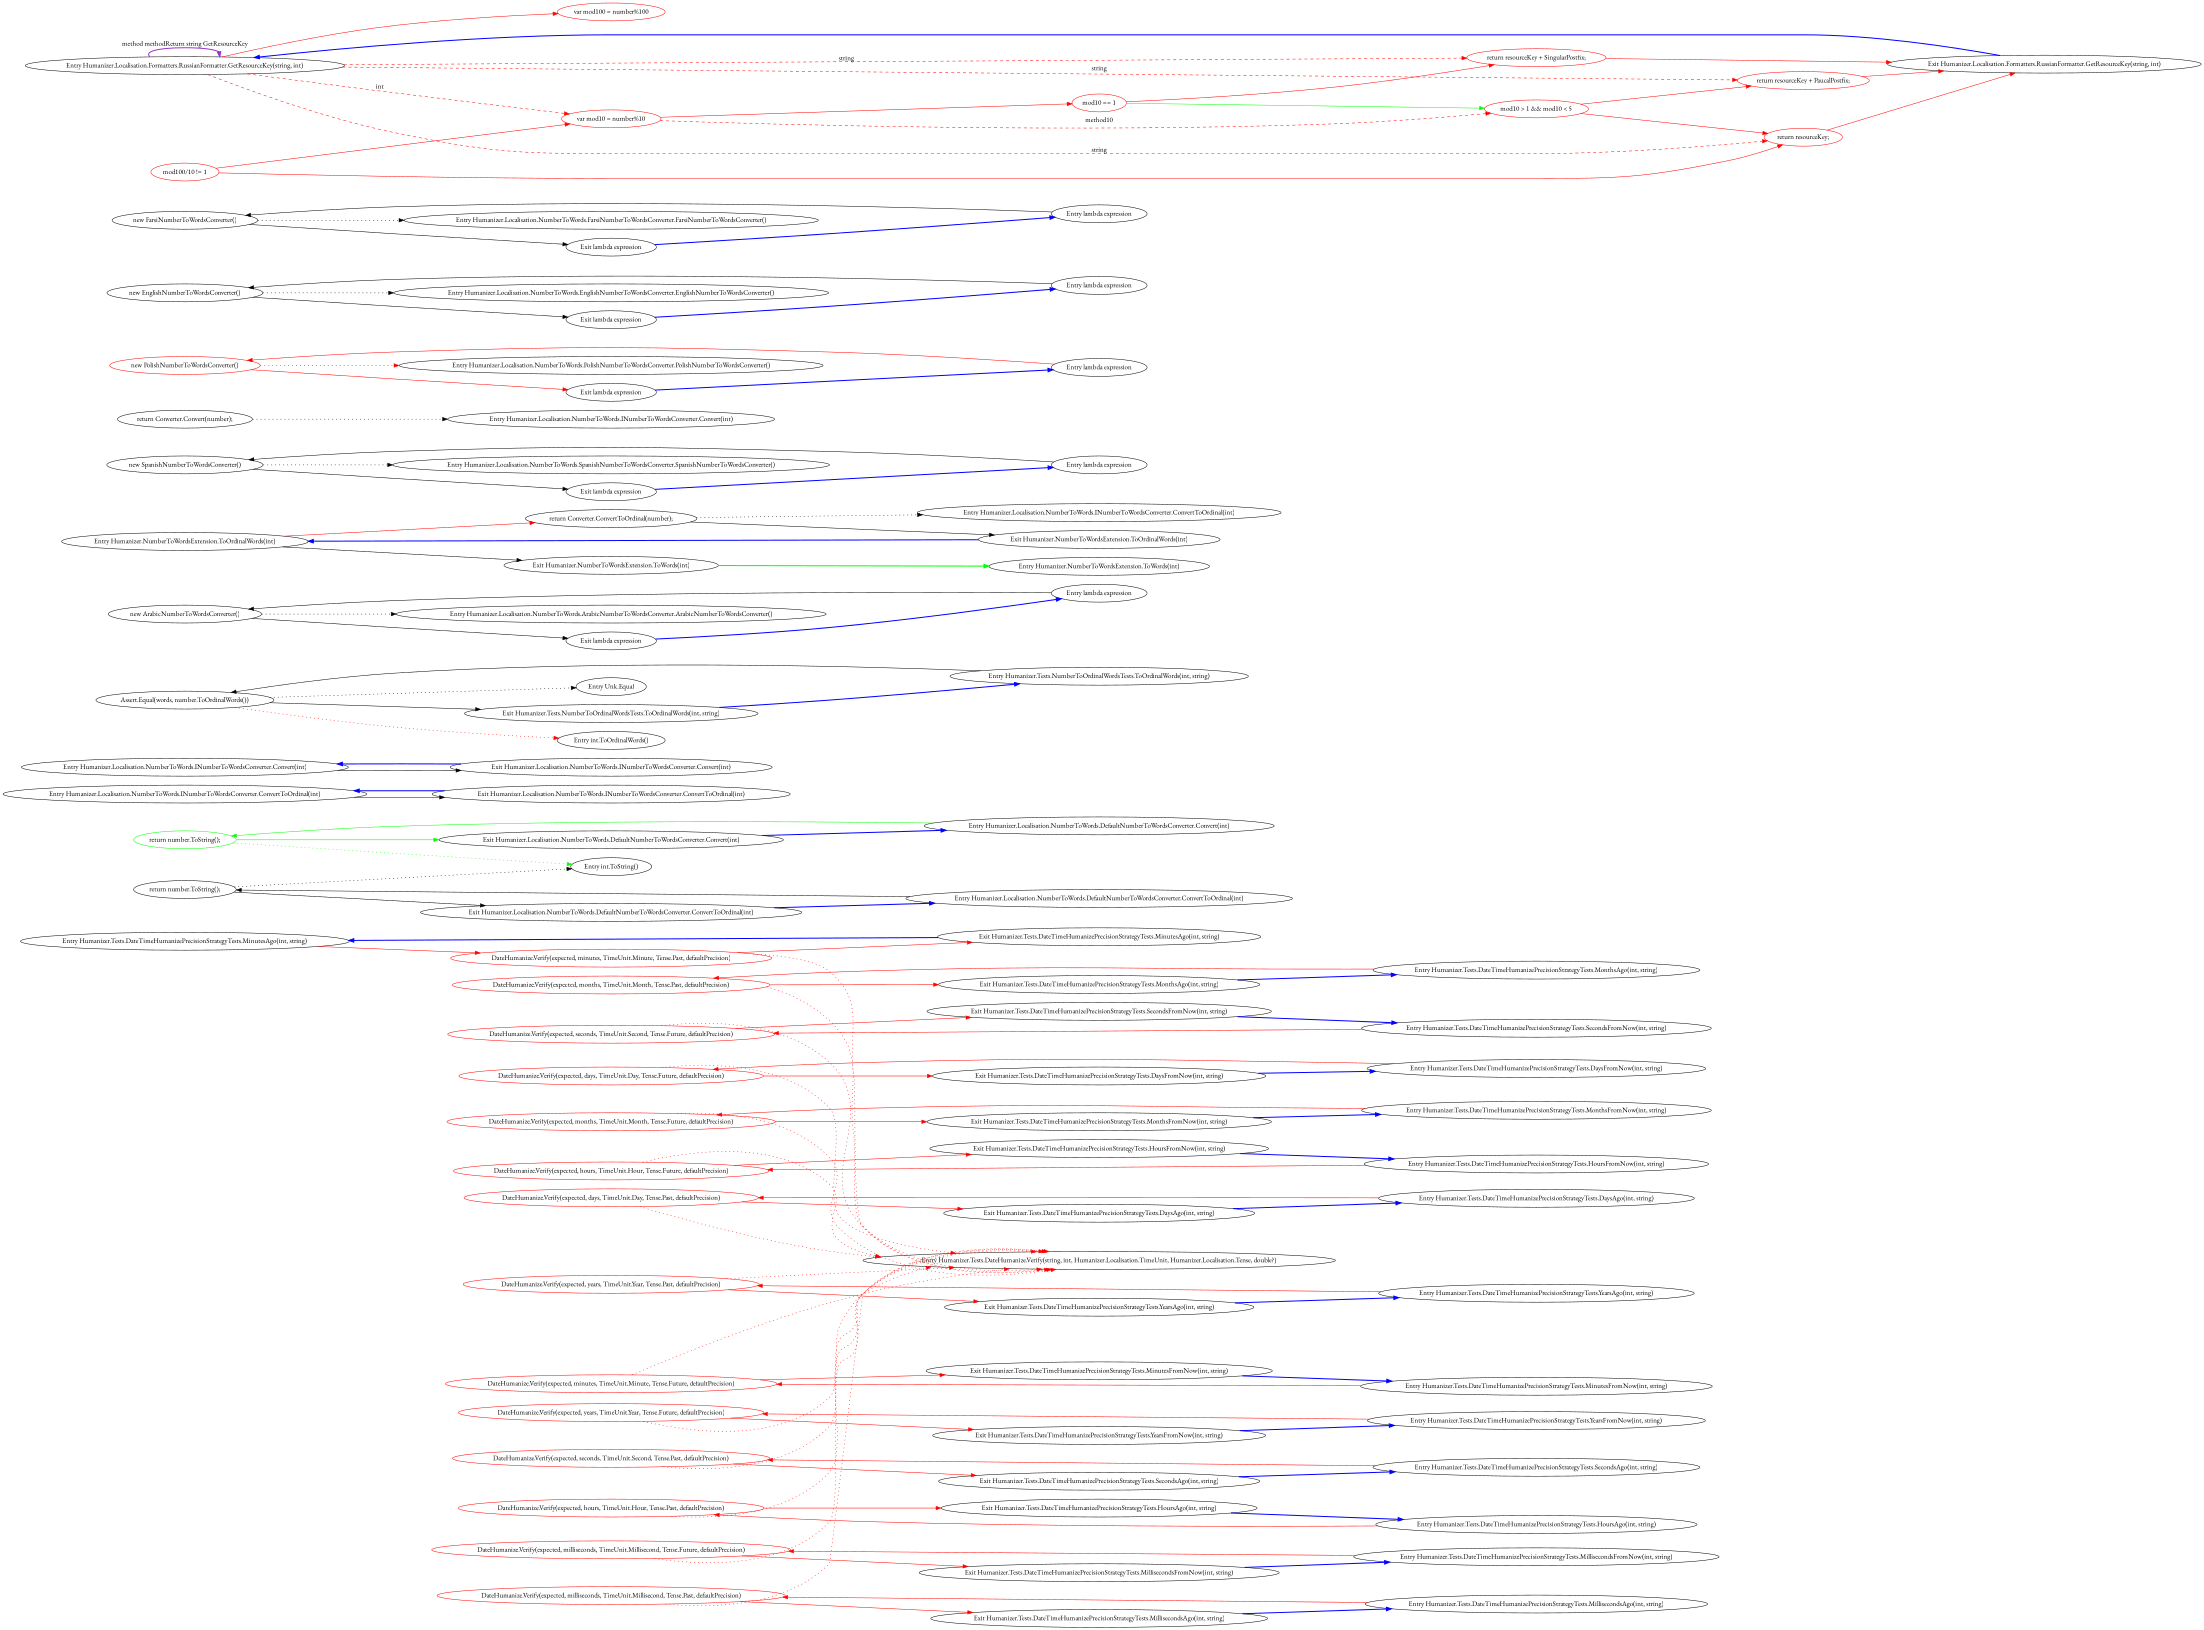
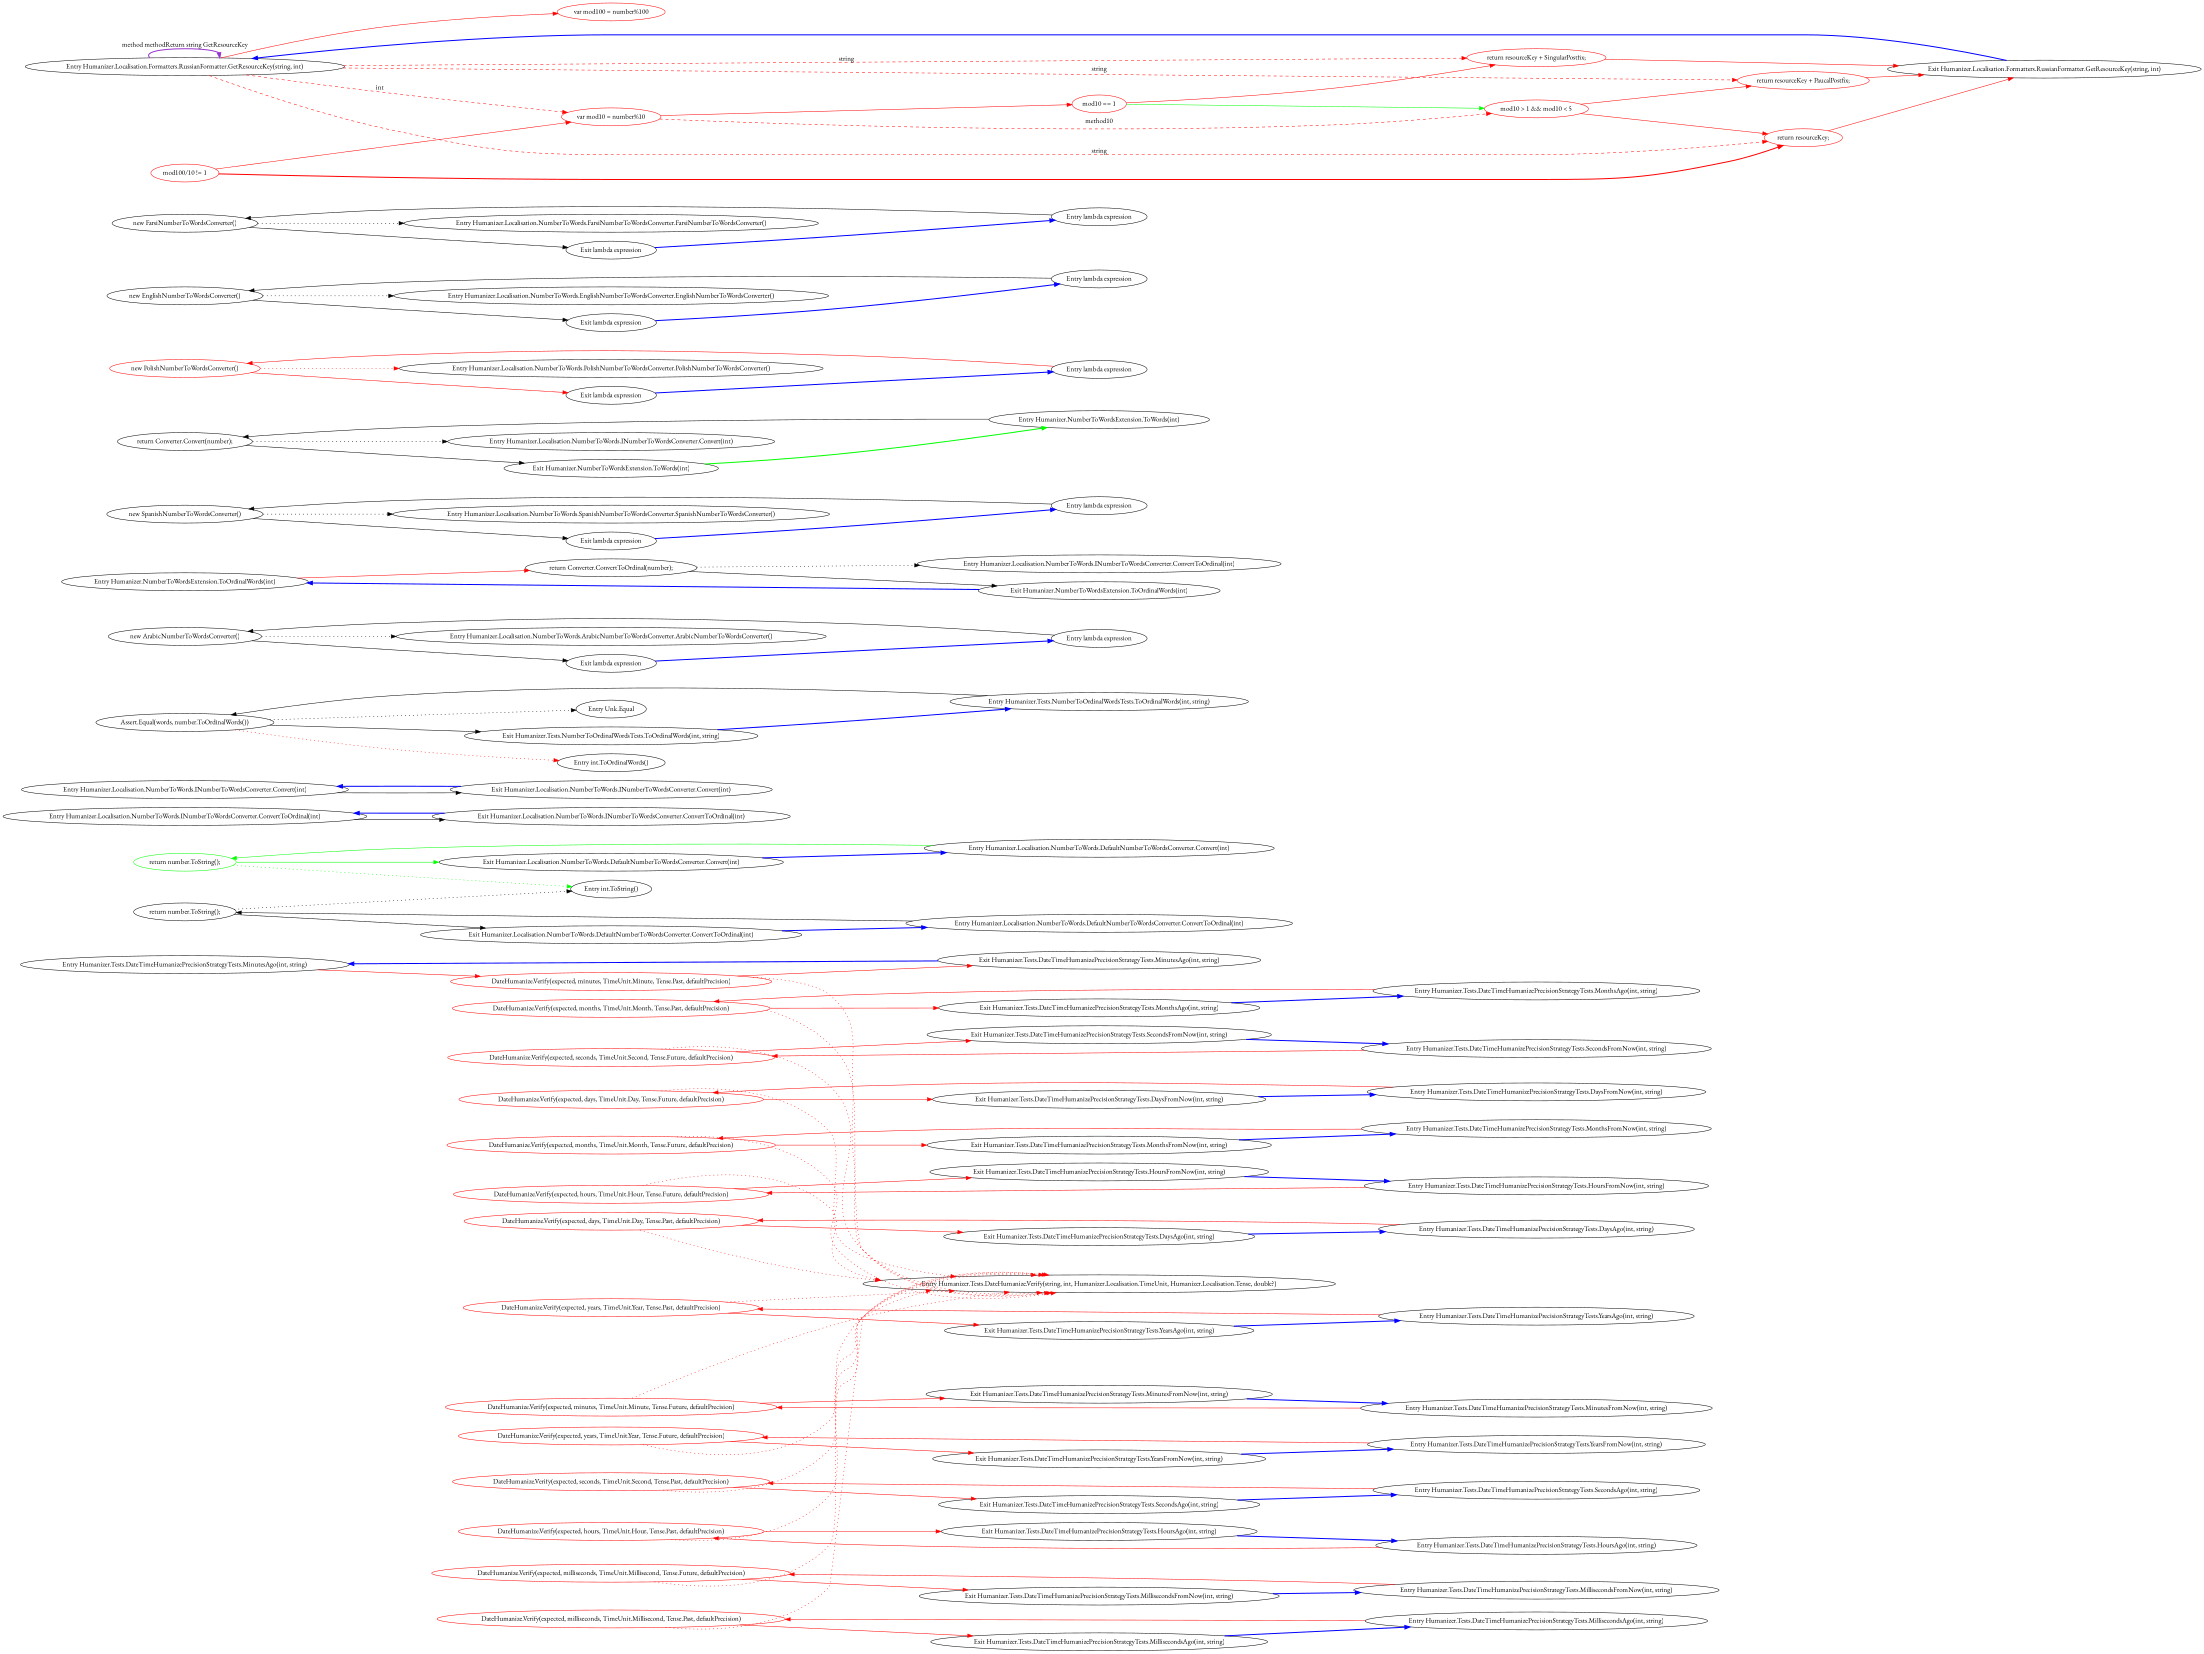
(1000, 179) -> (1000, 179)
none -> (619, 422)
(400, 554) -> (382, 454)
